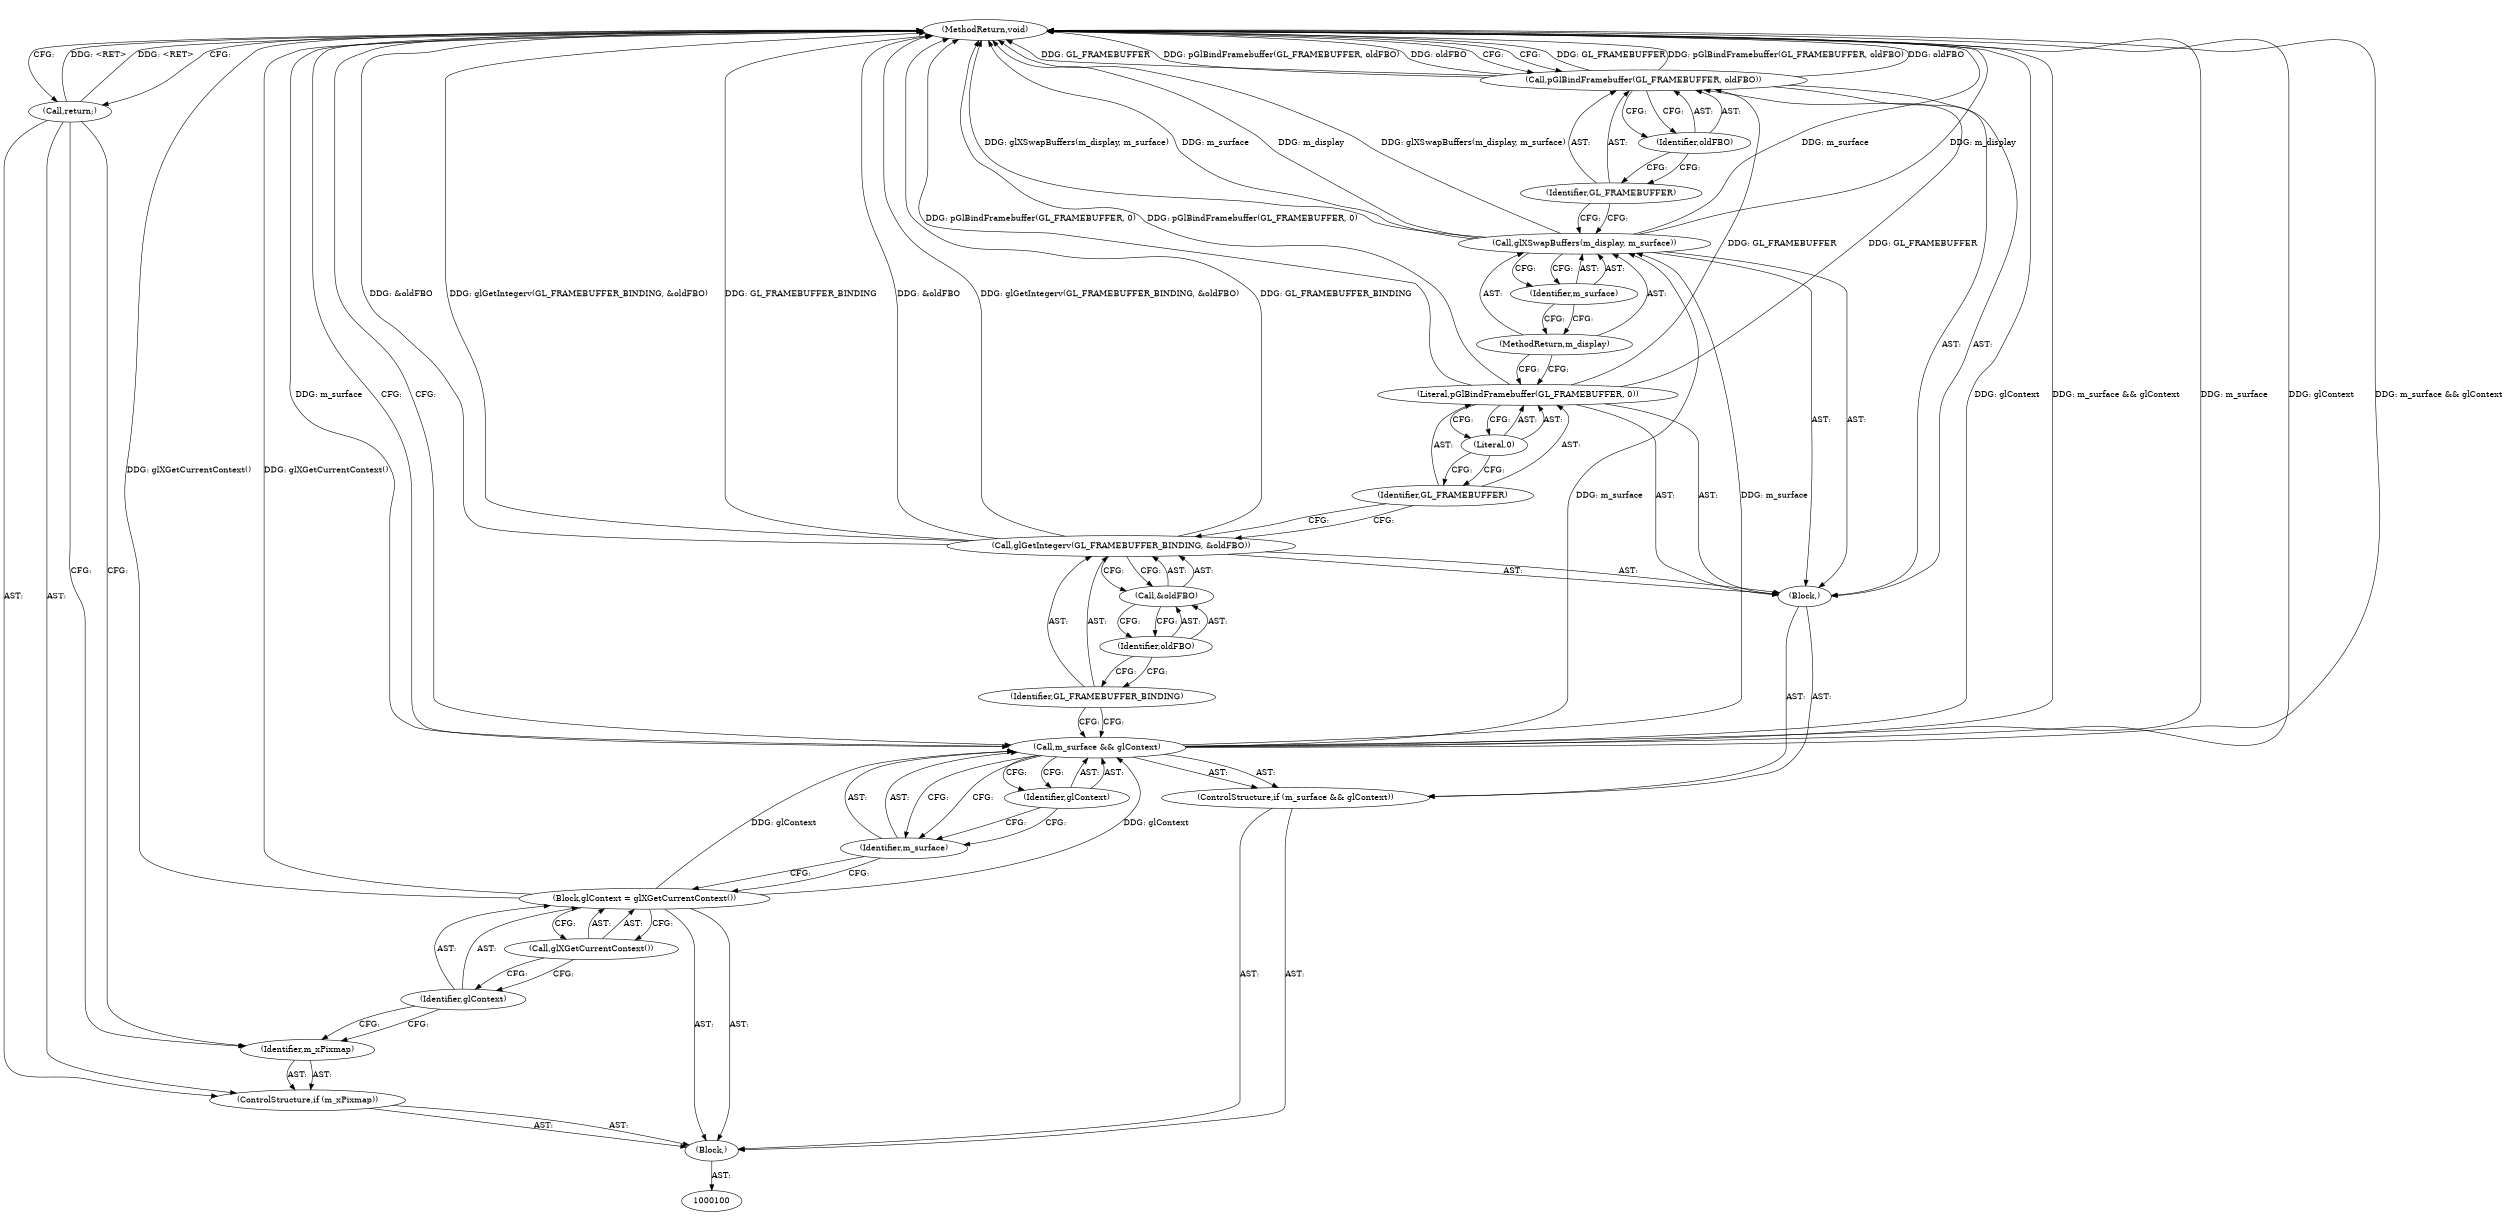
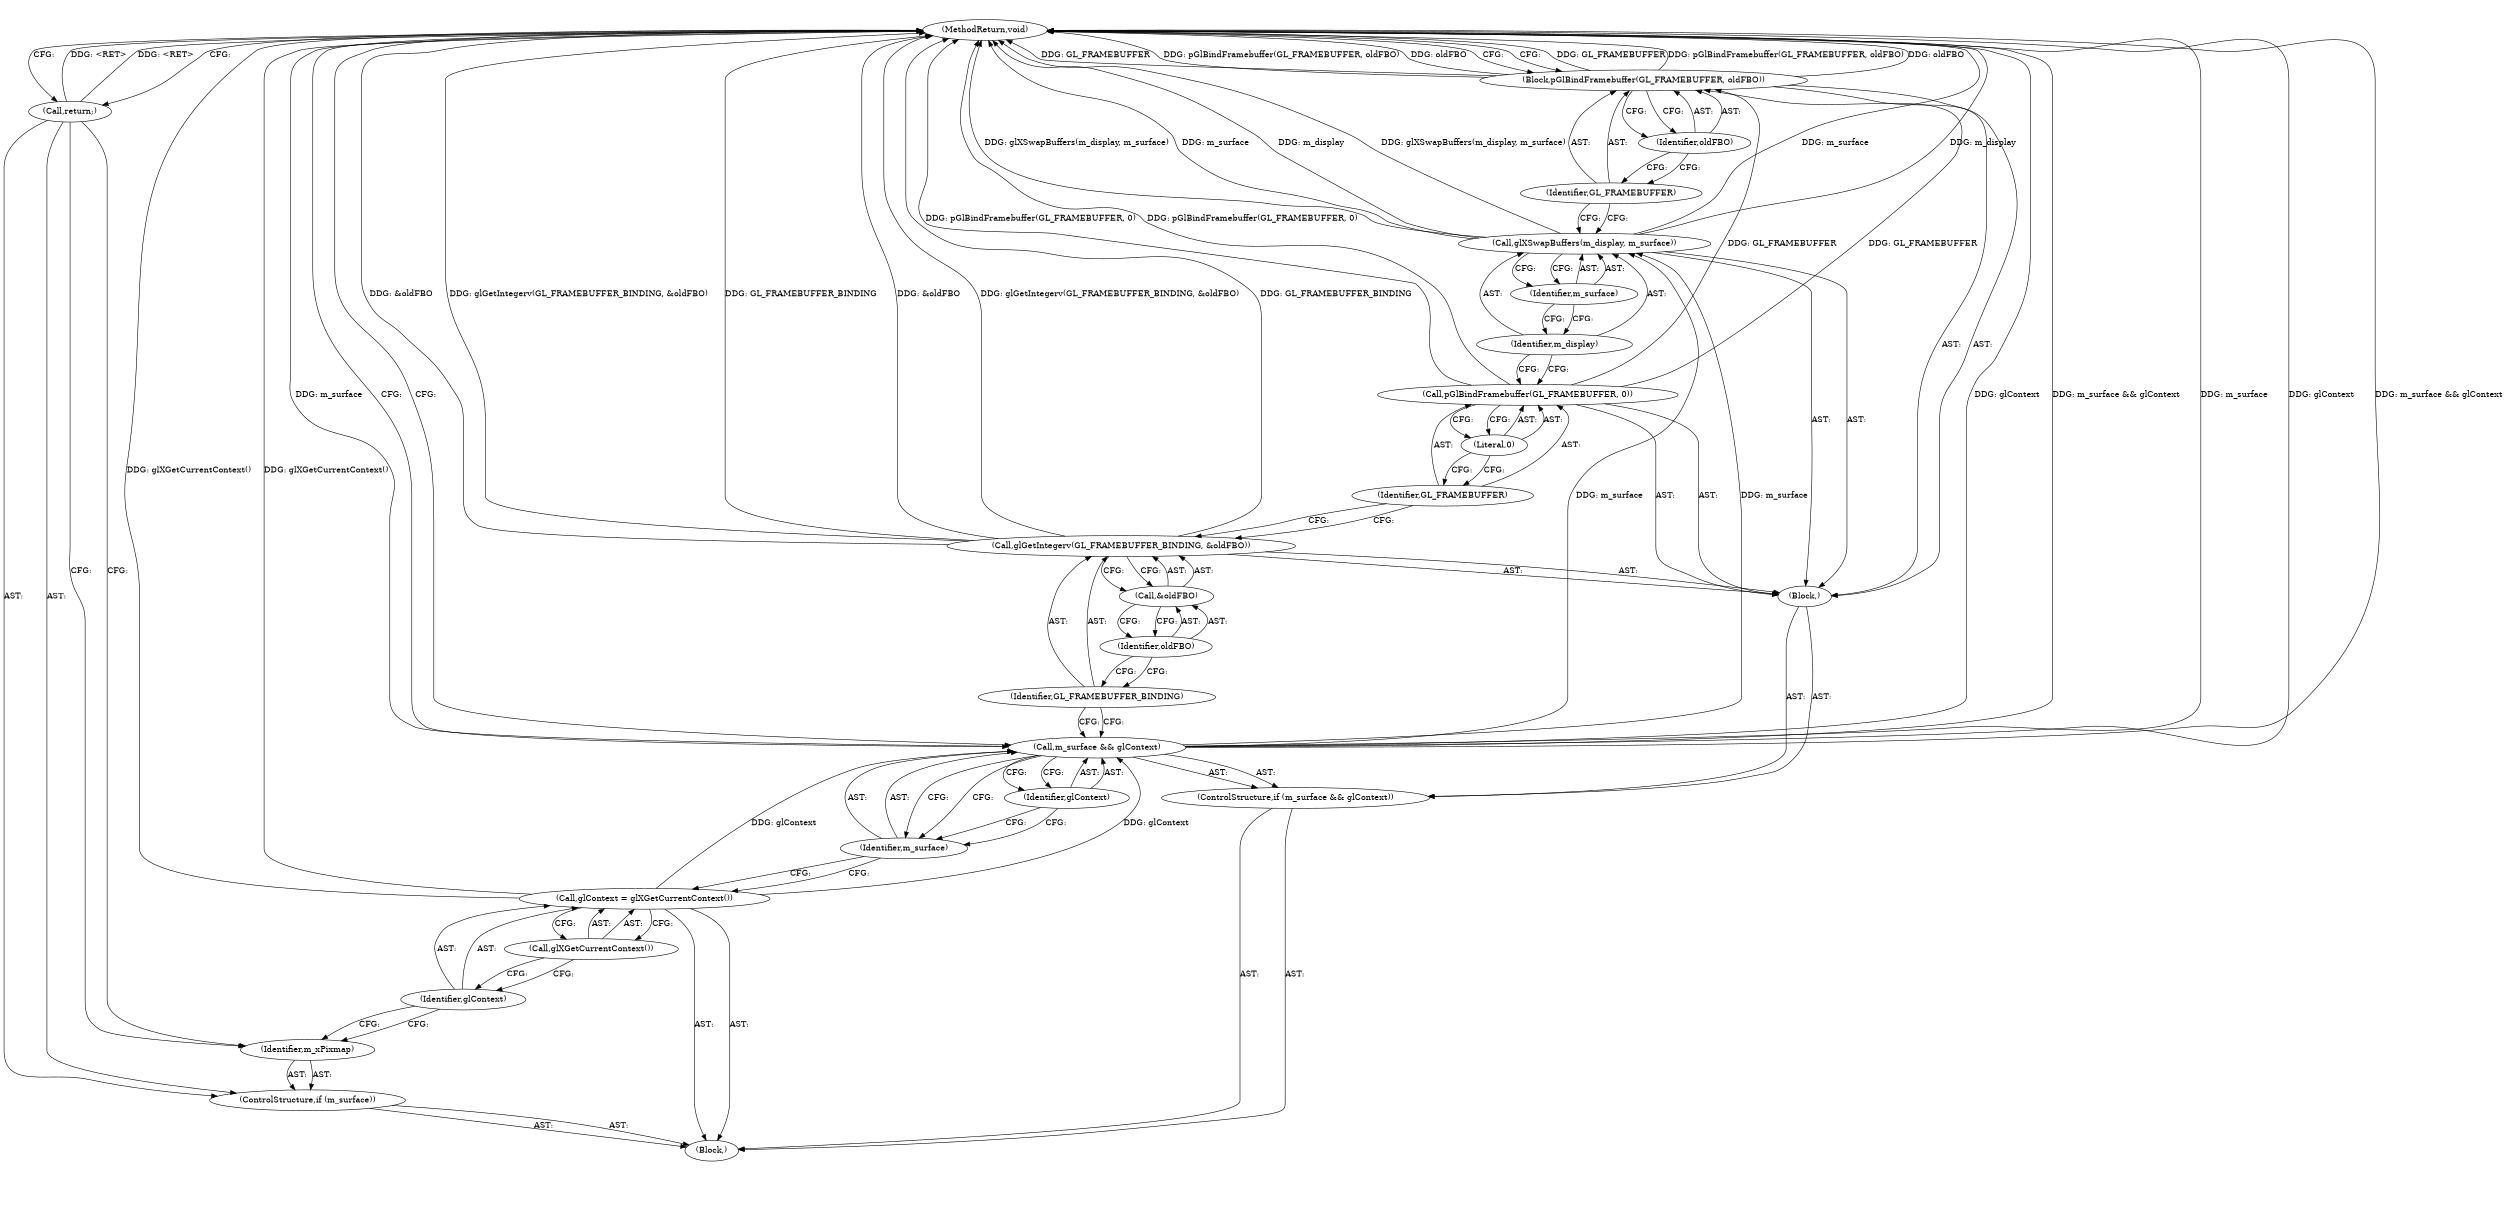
(1644, 80) -> (1644, 80)
(1554, 344) -> (1554, 344)
(1528, 395) -> (1528, 395)
(645, 899) -> (645, 899)
(308, 1100) -> (308, 1100)
(712, 1201) -> none
